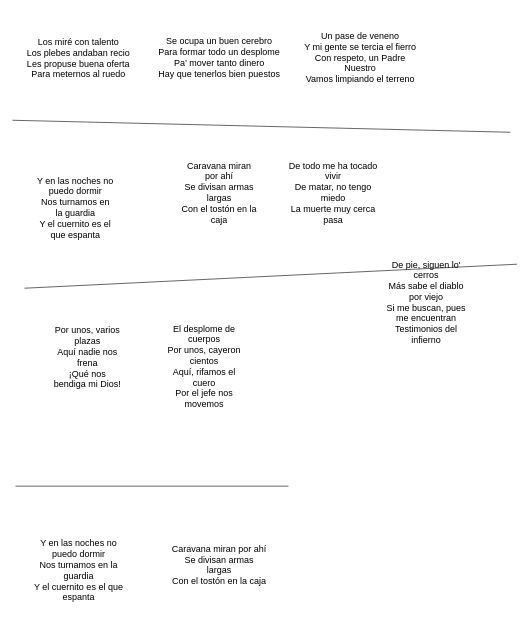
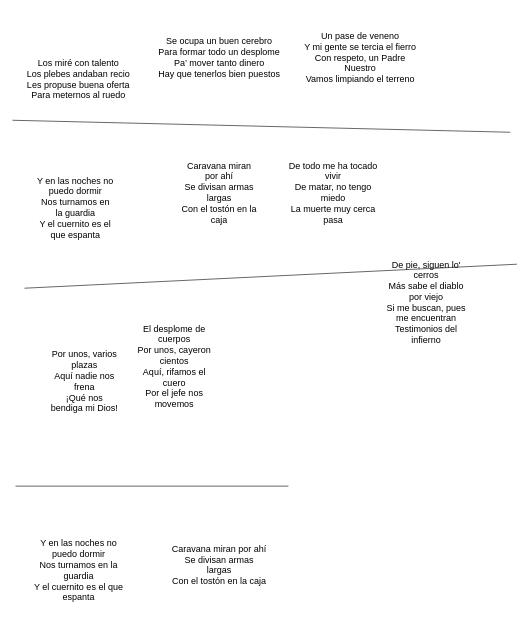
(78, 63) -> (78, 84)
(87, 357) -> (84, 381)
(204, 366) -> (174, 366)
